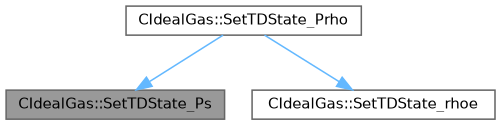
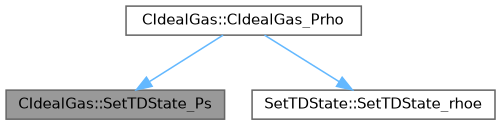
(244, 21) -> (244, 21)
(374, 105) -> (374, 105)
